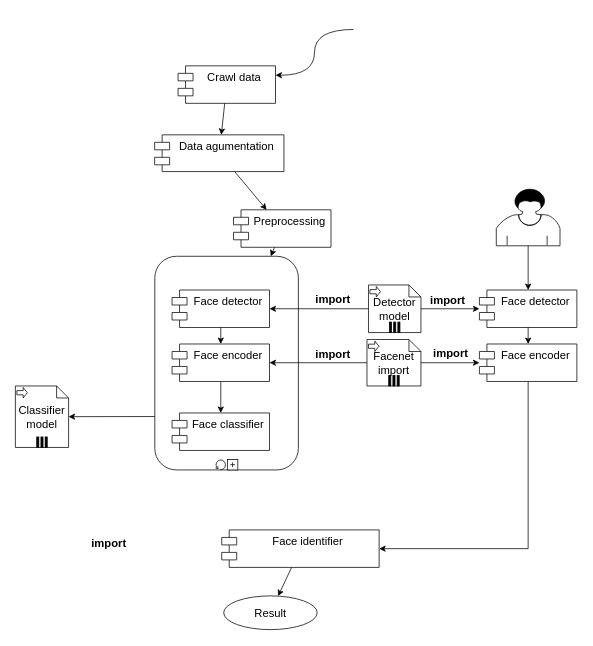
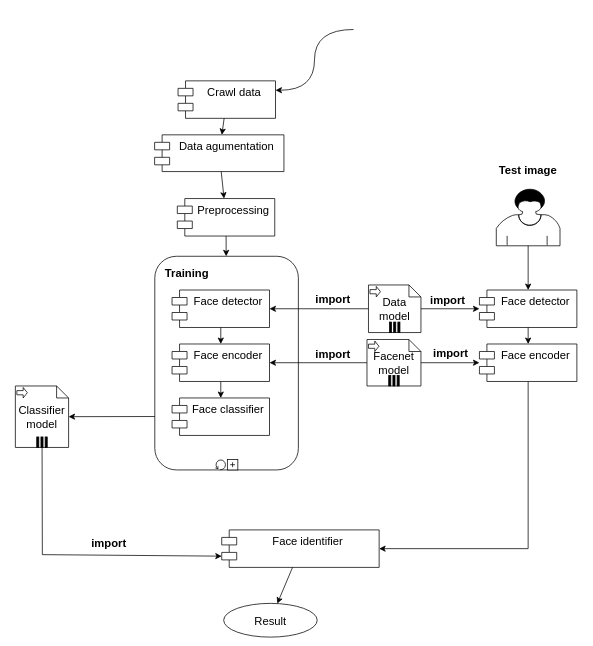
(227, 84) -> (227, 99)
none -> (528, 169)
(282, 228) -> (226, 217)
none -> (187, 272)
(395, 309) -> (395, 309)
(394, 363) -> (394, 363)
(221, 432) -> (221, 417)
none -> (42, 533)
(271, 613) -> (271, 620)
